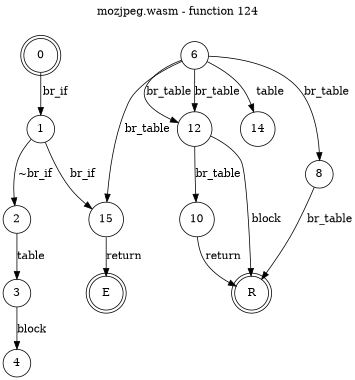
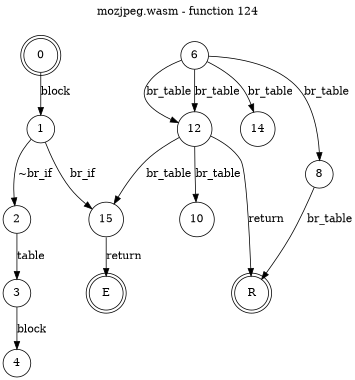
(55, 92) -> (55, 92)
(270, 92) -> (270, 92)
(124, 114) -> (144, 163)
(266, 219) -> (266, 219)
(207, 264) -> none
